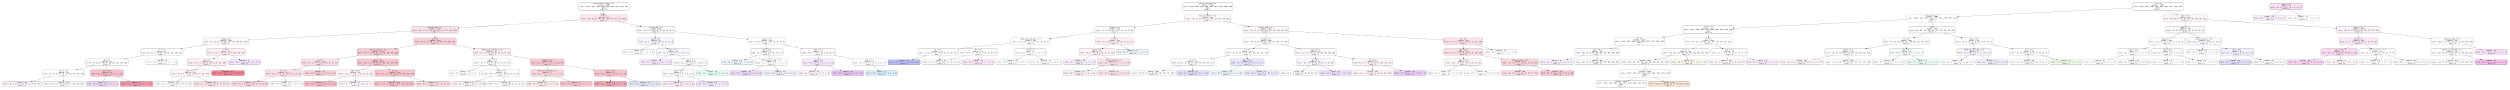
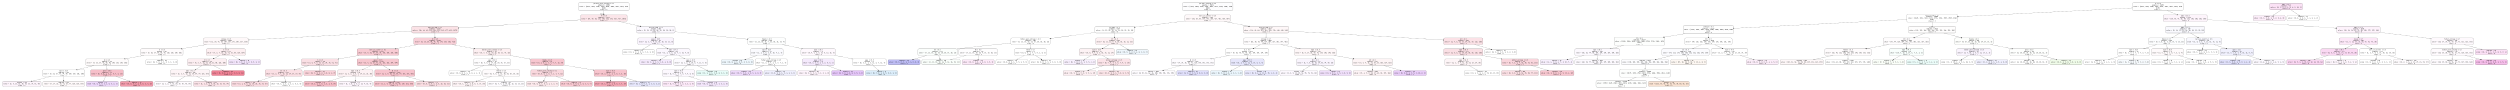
(1726, 62) -> none
(1445, 73) -> none
